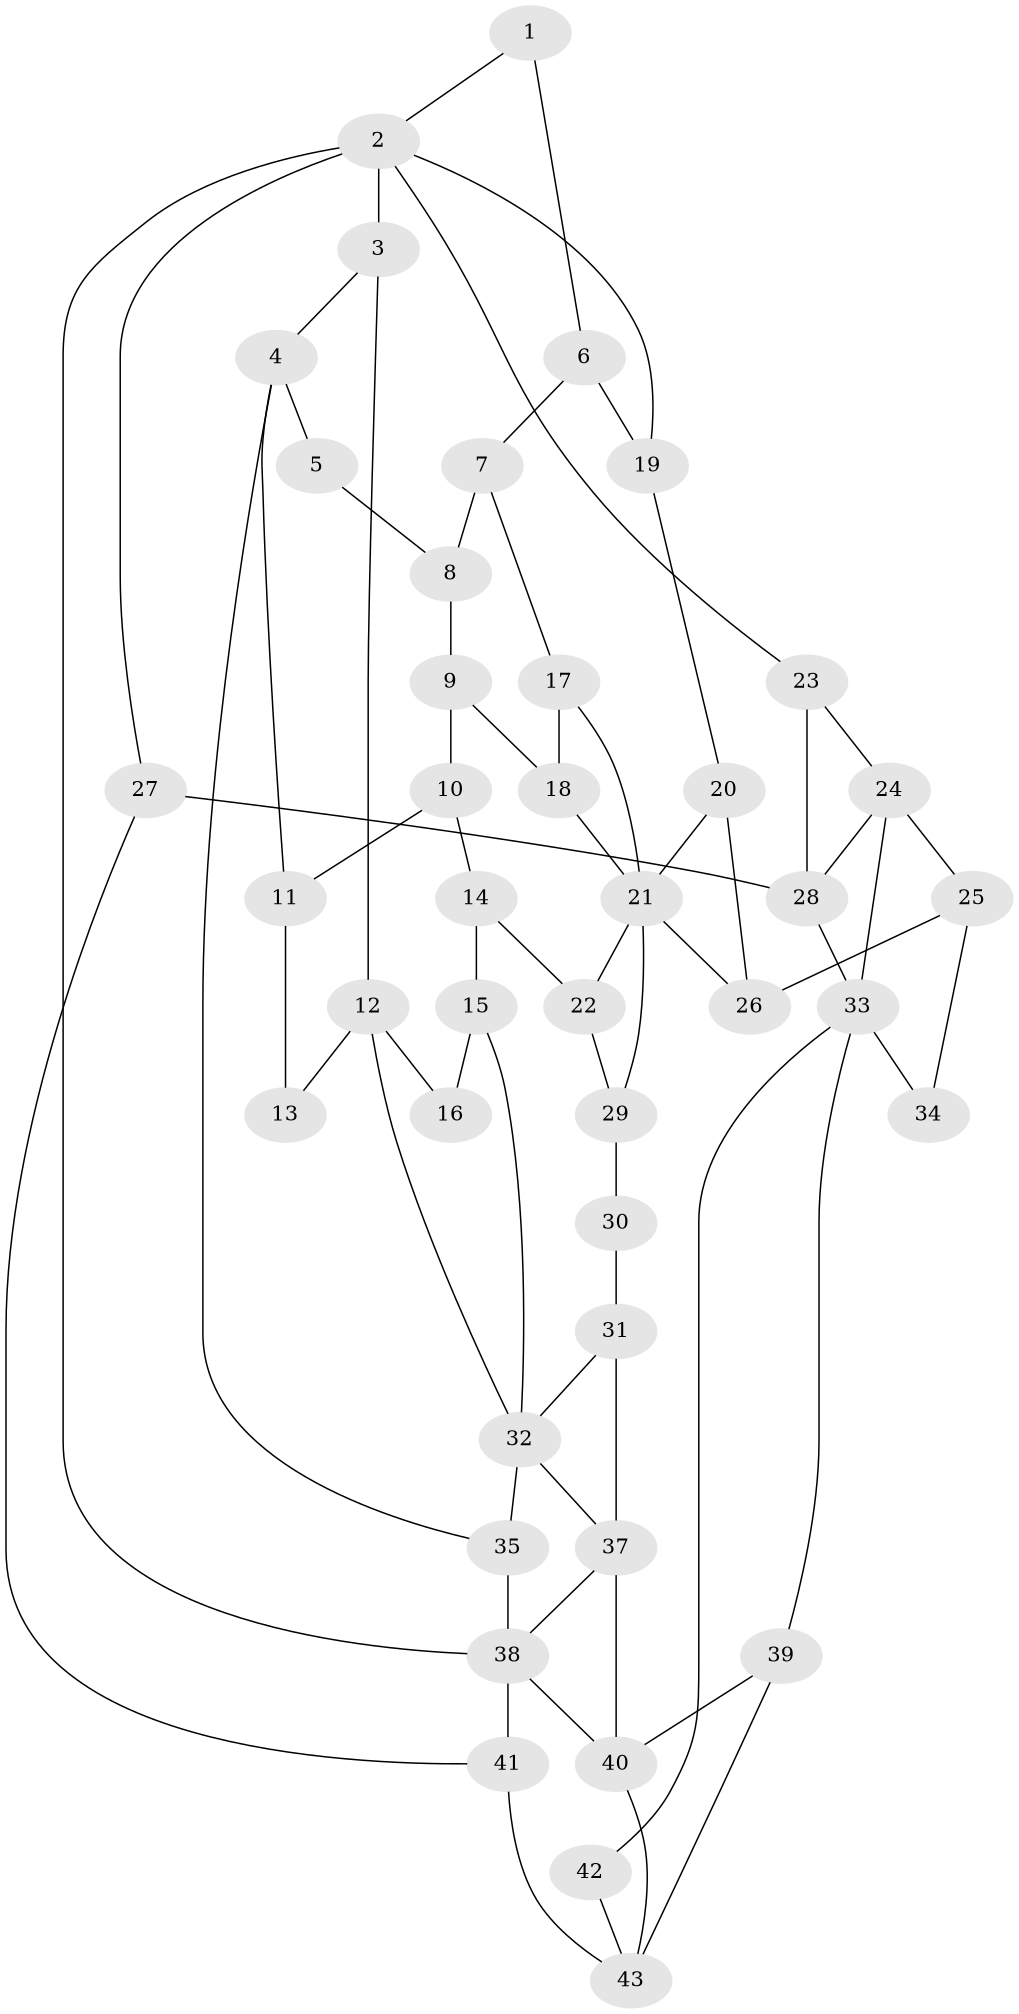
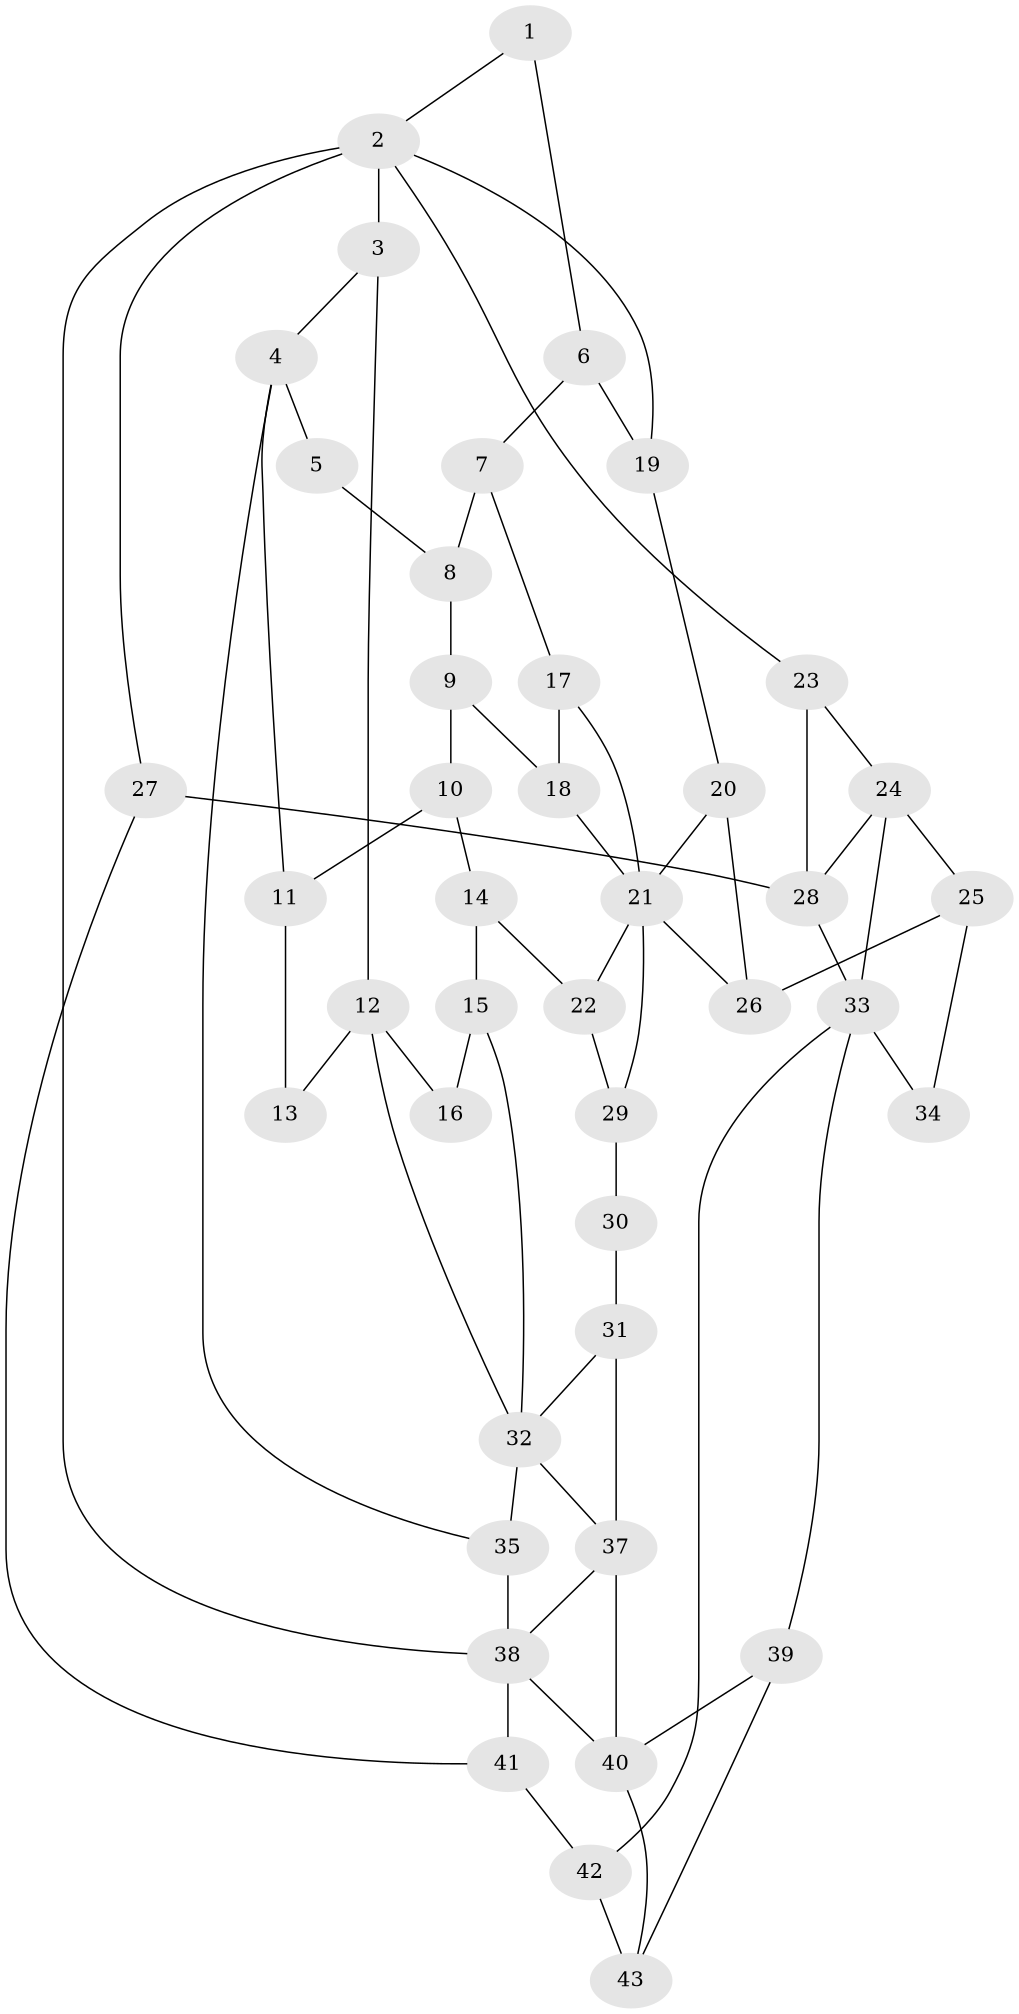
(532, 1890) -> (549, 1818)
